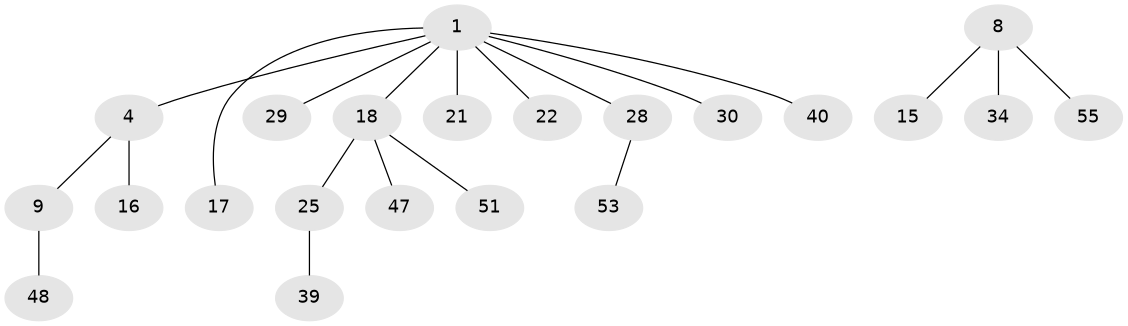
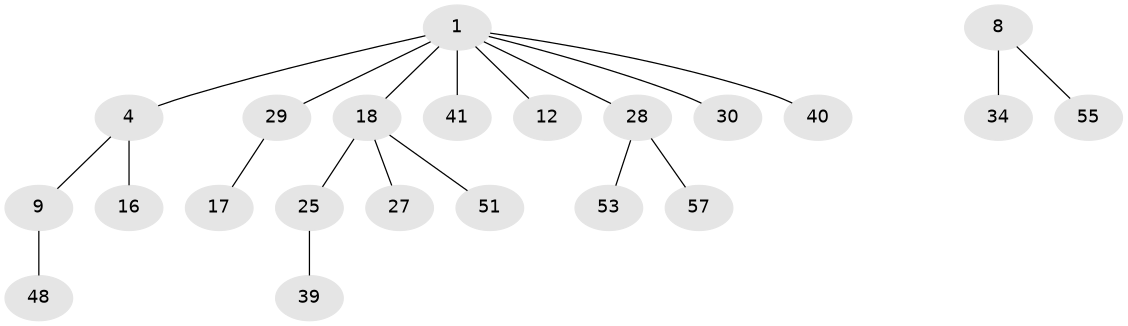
(276, 60) -> (248, 163)
(457, 118) -> (457, 118)
(547, 118) -> (547, 118)
(908, 118) -> none
(400, 208) -> (400, 208)
none -> (699, 208)
